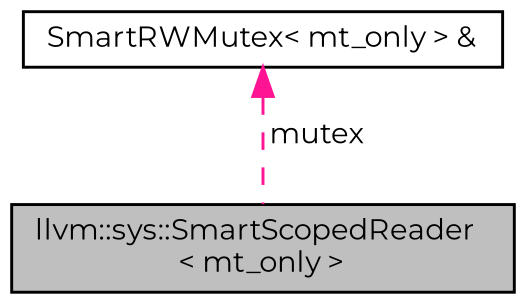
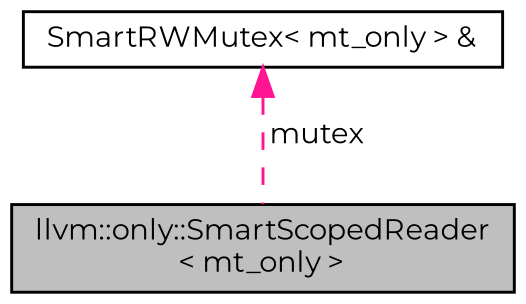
(263, 248) -> (263, 248)
